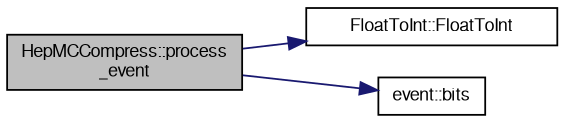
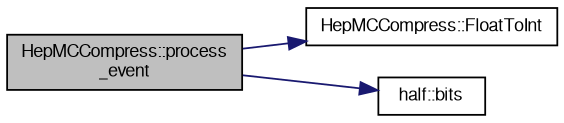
(432, 27) -> (432, 27)
(432, 96) -> (432, 96)
